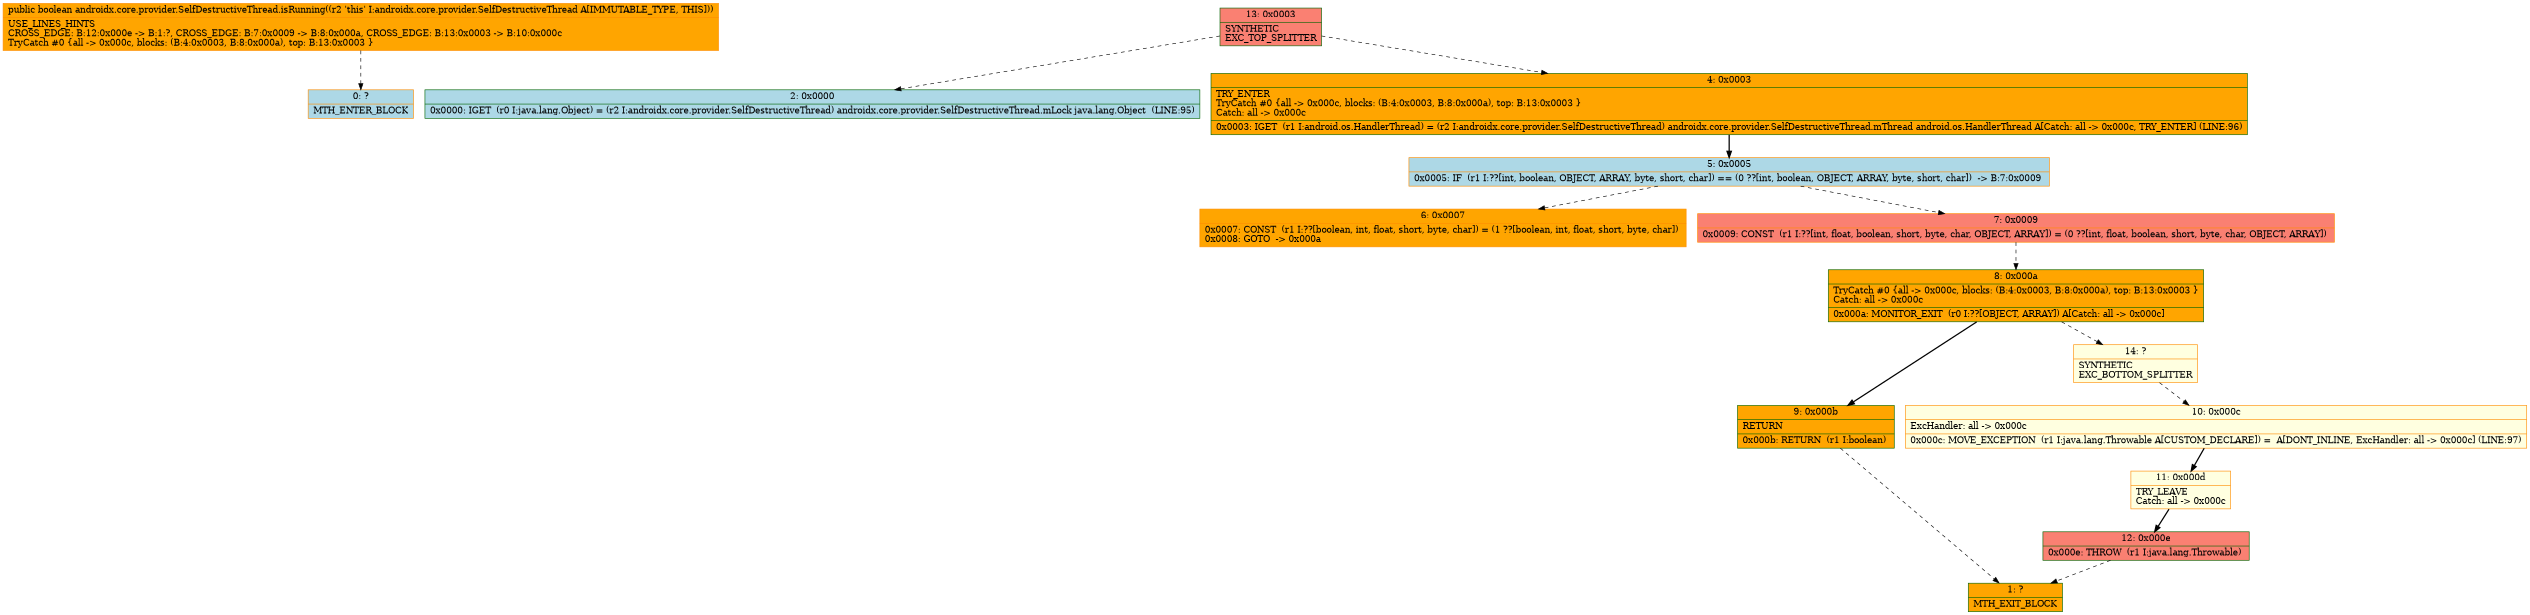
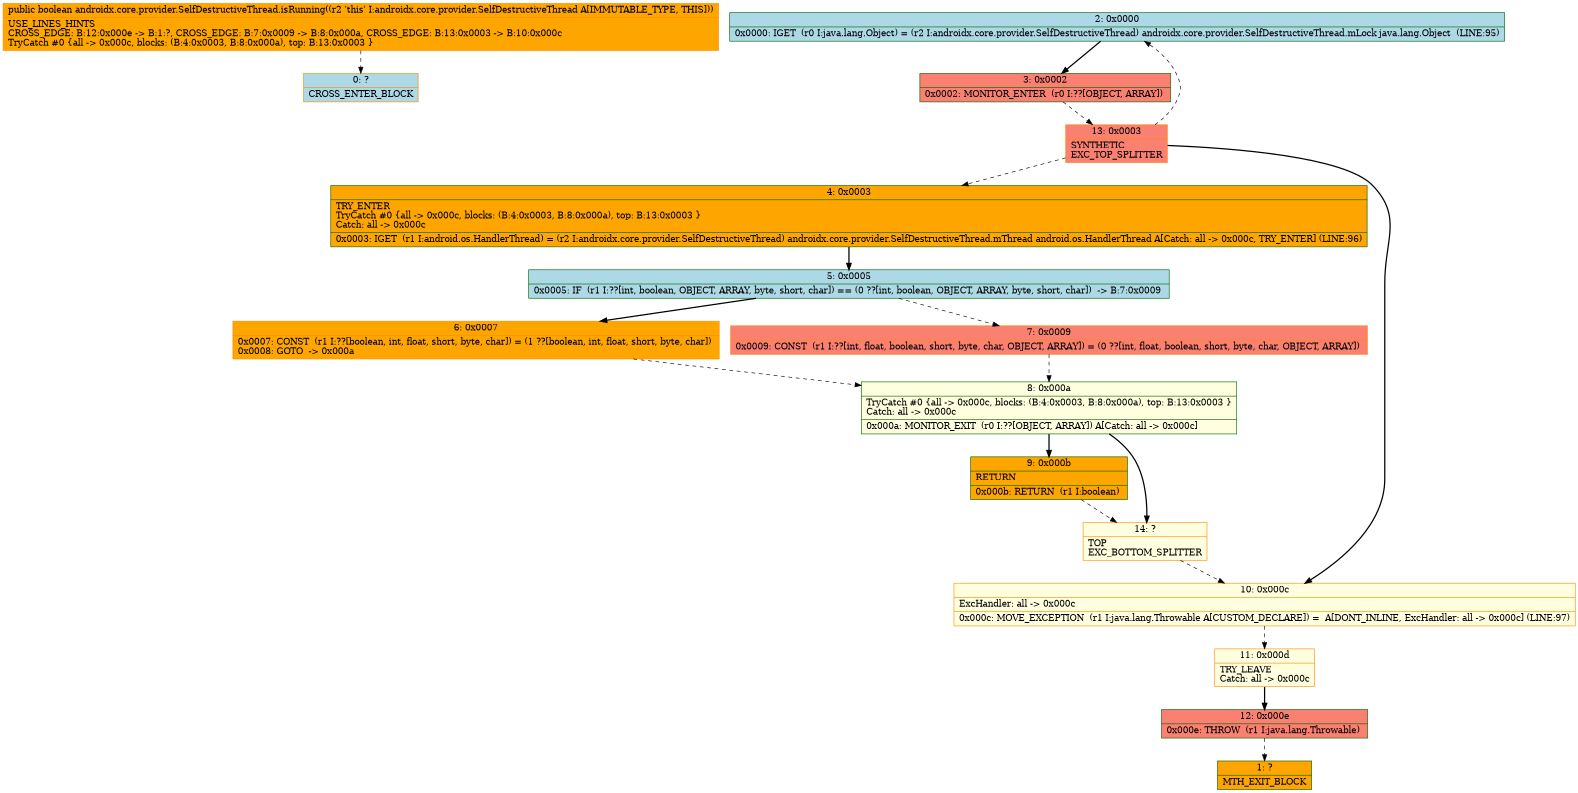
(1271, 27) -> (1117, 144)
none -> (1045, 88)
(361, 111) -> (361, 94)
(1729, 172) -> (849, 284)
(1601, 197) -> (681, 309)
none -> (1385, 289)
(2016, 296) -> (1049, 408)
(2079, 332) -> (1139, 470)
(2106, 366) -> (1098, 544)
none -> (744, 372)
(2199, 457) -> (1265, 634)
(1917, 514) -> (1096, 509)
